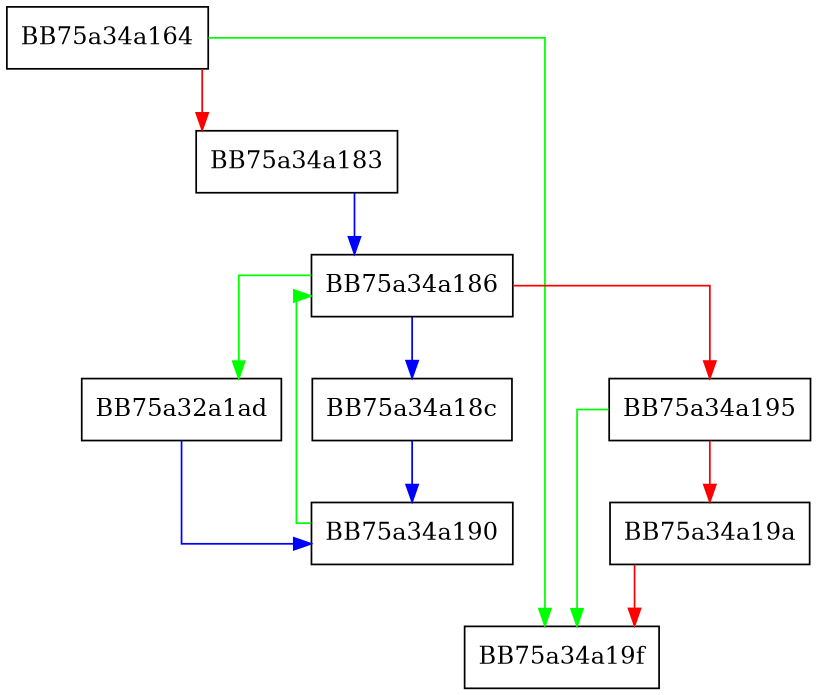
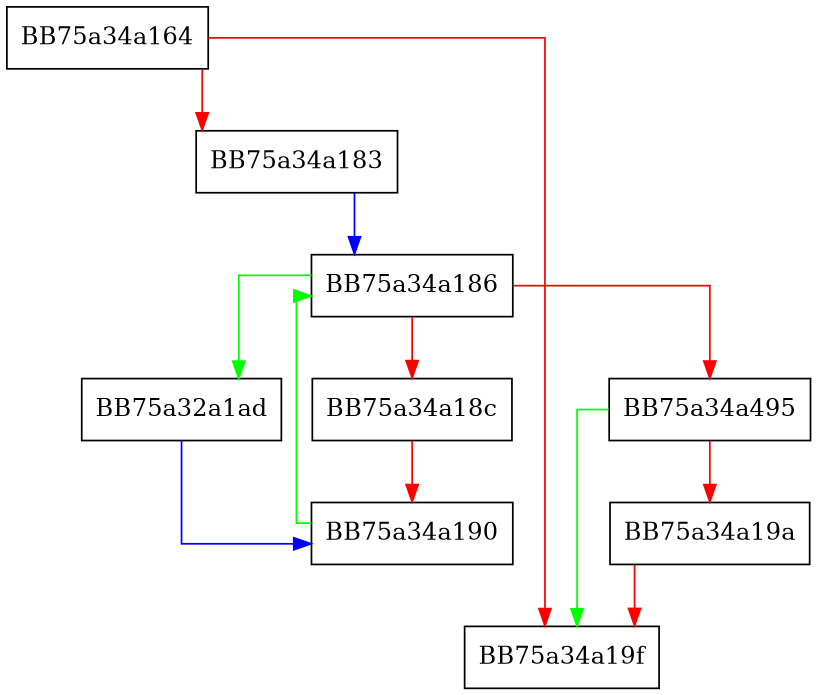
(545, 155) -> (545, 155)
(412, 339) -> (412, 339)
(710, 410) -> (710, 410)
(412, 463) -> (412, 463)
